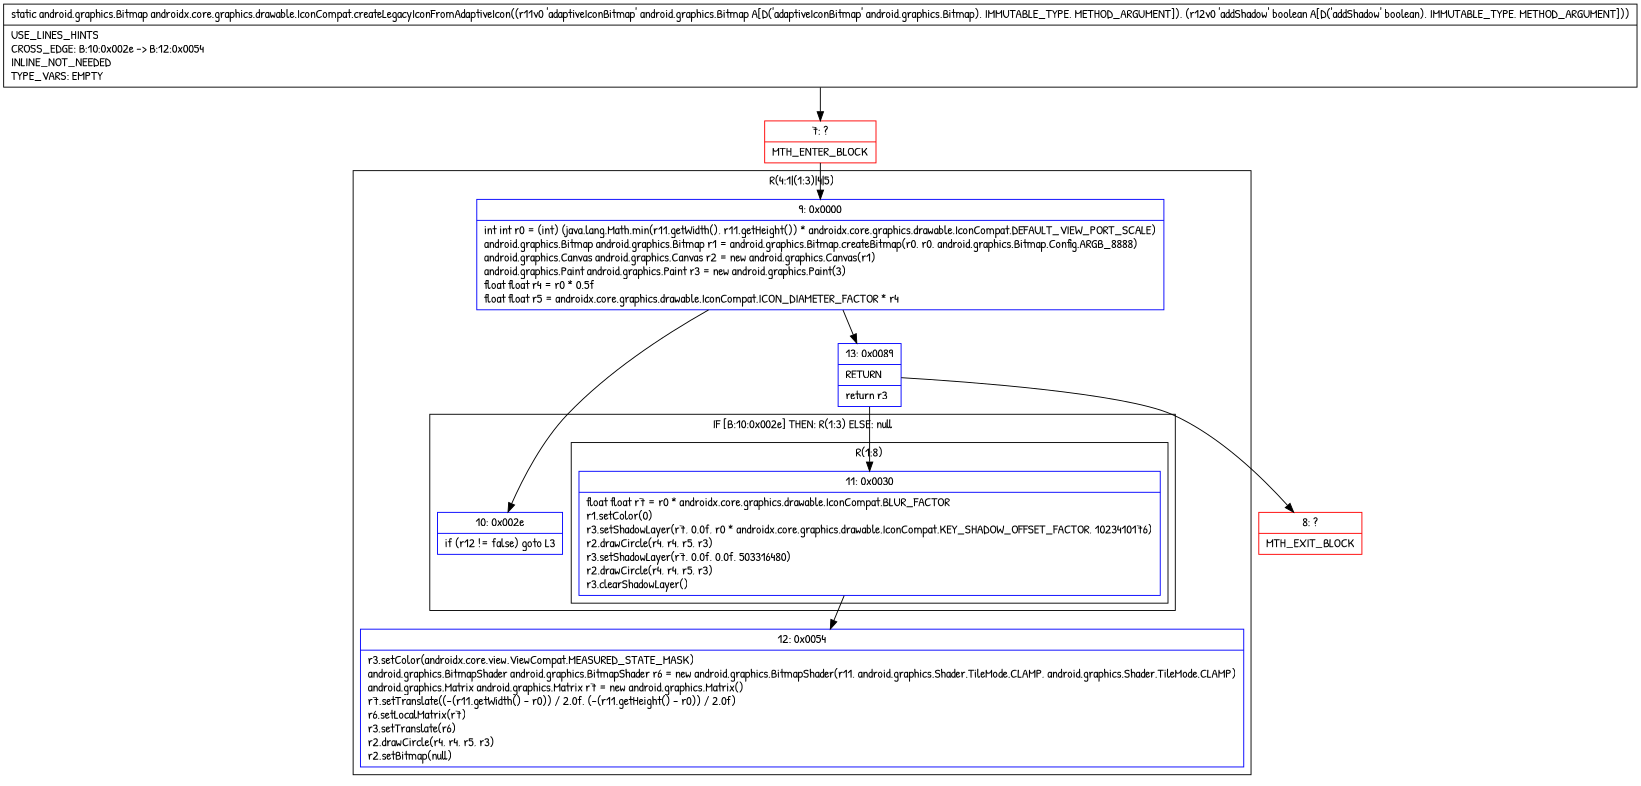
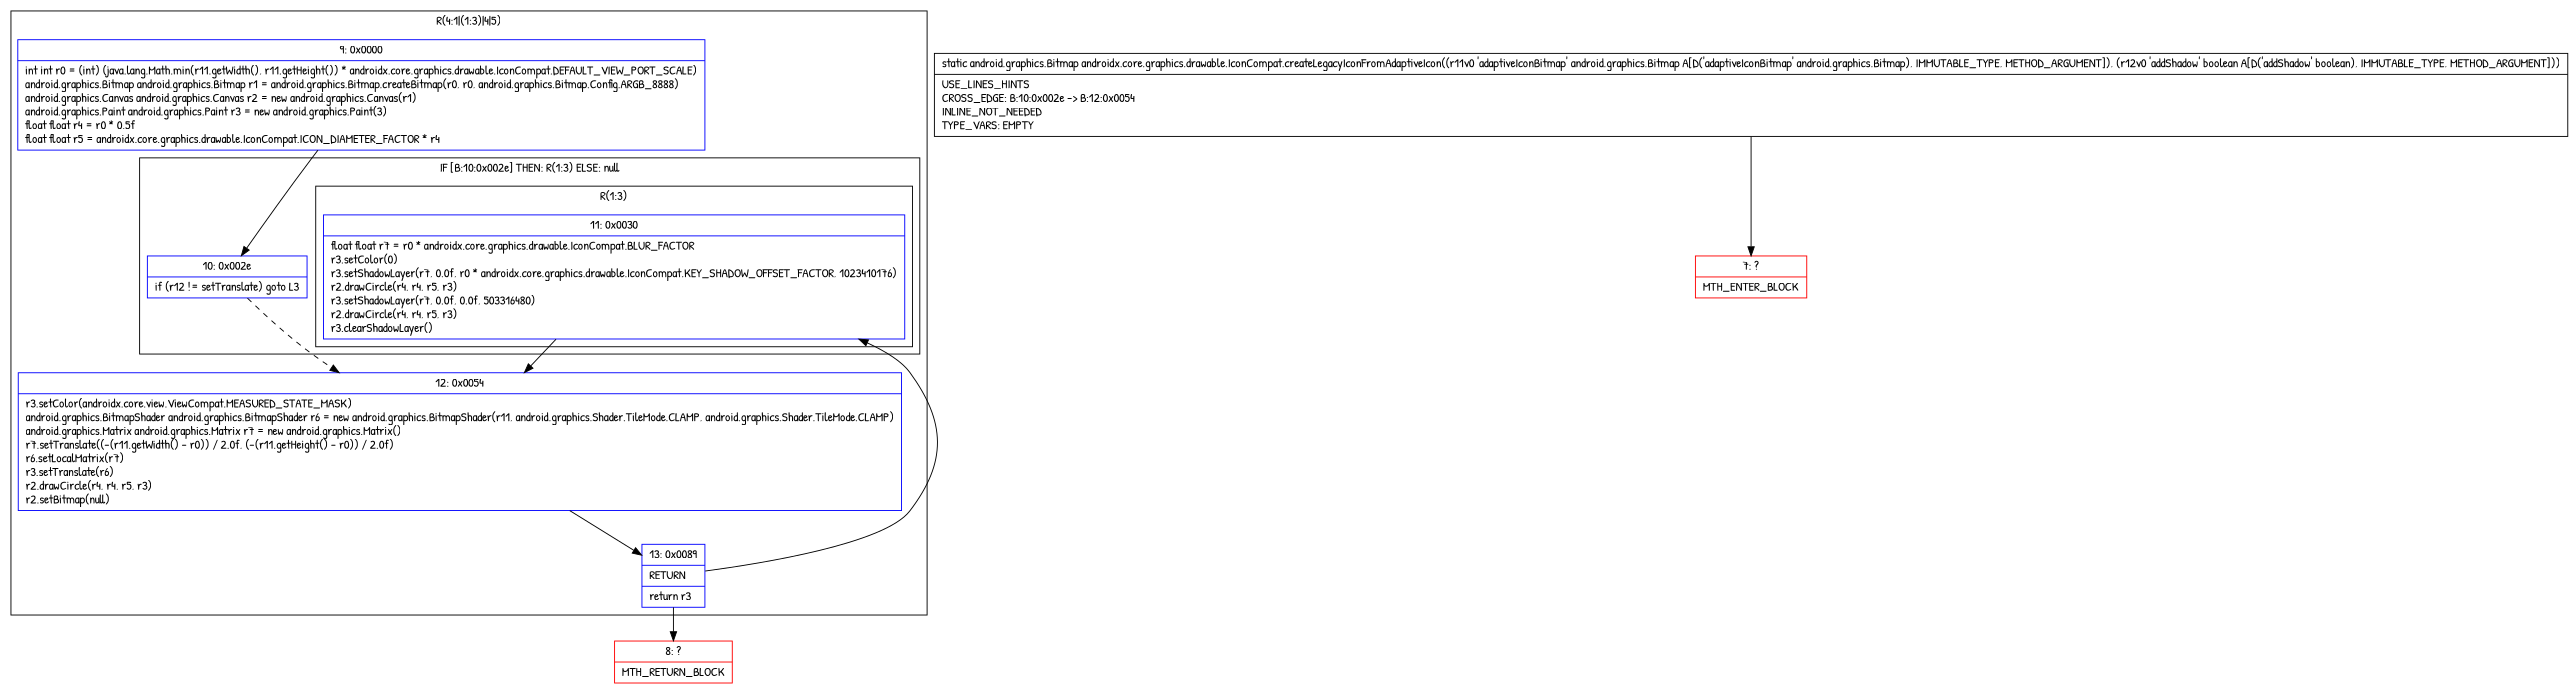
(820, 177) -> none
(848, 322) -> (602, 531)
none -> (288, 335)
(870, 453) -> (614, 197)
(620, 516) -> (365, 260)
(500, 543) -> (227, 287)
(1310, 543) -> (673, 672)
